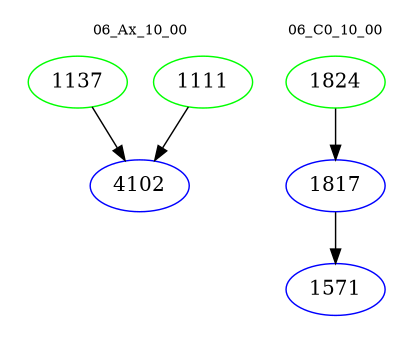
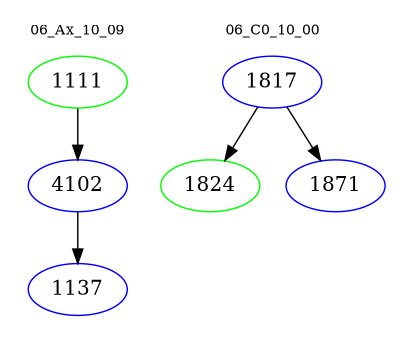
(140, 31) -> (78, 31)
(78, 82) -> (78, 289)
(105, 127) -> (78, 231)
(336, 127) -> (245, 127)
(336, 289) -> (336, 186)
